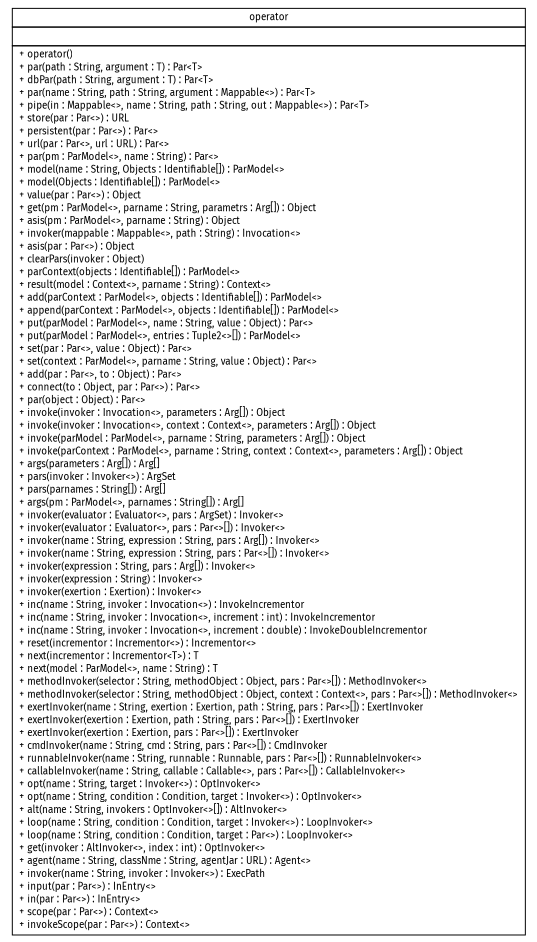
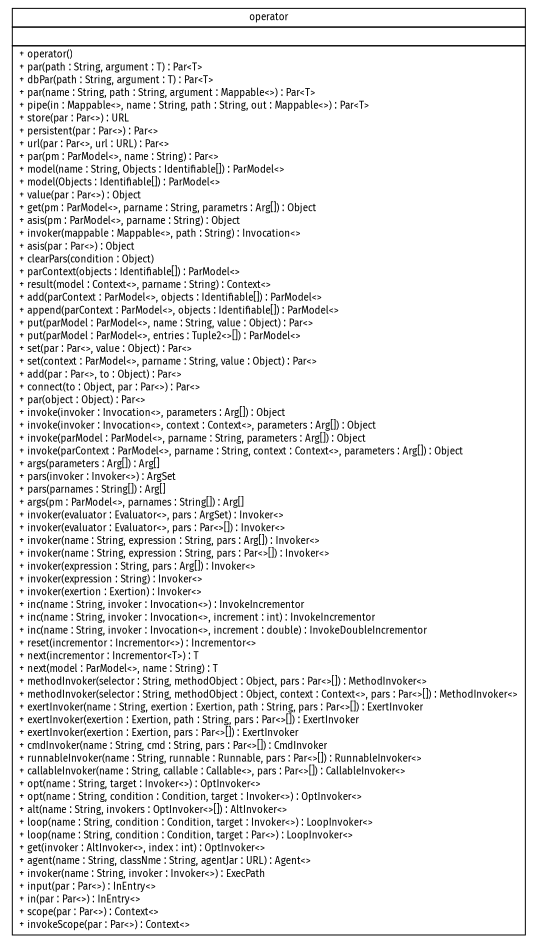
(82, 259) -> (87, 259)
